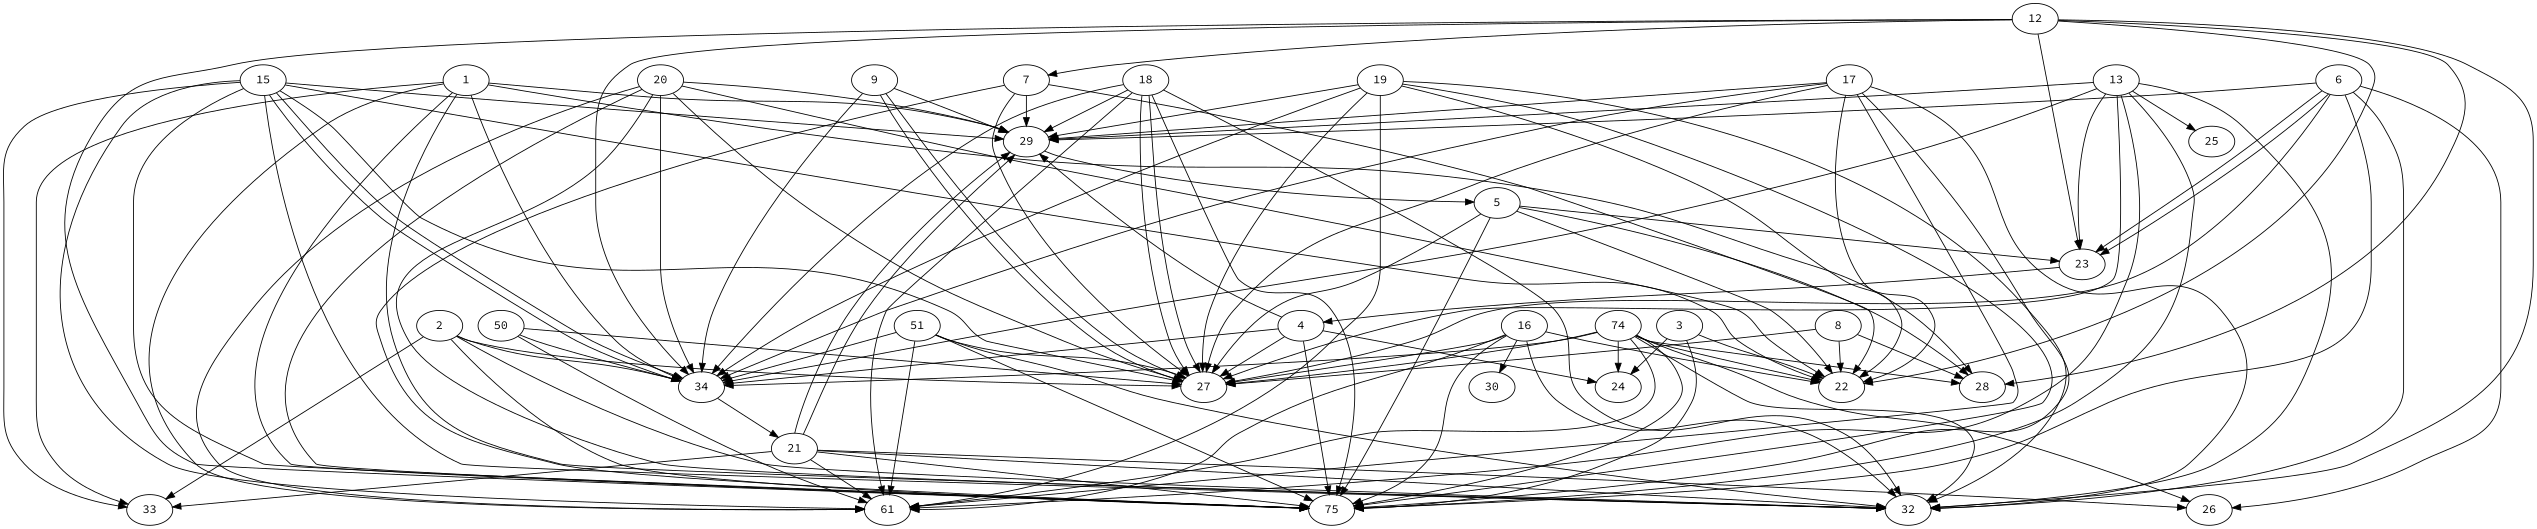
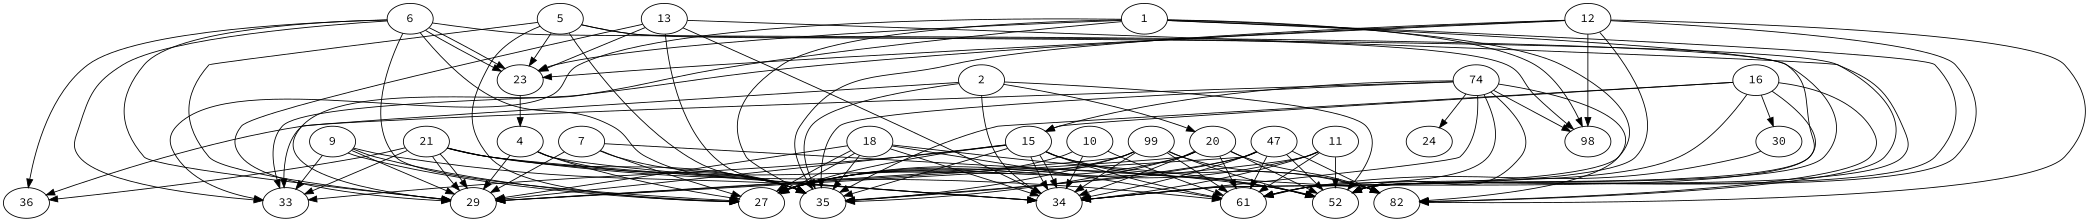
(1534, 34) -> (860, 62)
none -> (703, 45)
none -> (113, 71)
(1380, 80) -> (1151, 142)
(1849, 80) -> (1274, 142)
(2212, 142) -> none
none -> (309, 173)
(1253, 189) -> (206, 68)
(1789, 310) -> none
(501, 326) -> (1090, 142)
(917, 326) -> (1335, 142)
(1680, 326) -> none
(1838, 326) -> none
(1416, 348) -> none
(1408, 363) -> (1192, 99)
(1357, 364) -> (1393, 103)
(705, 369) -> (1106, 105)
(1842, 387) -> (1397, 203)
(1982, 387) -> (1588, 142)
(744, 416) -> (737, 178)
(1651, 453) -> (1640, 174)
(1332, 510) -> (823, 203)
(1908, 510) -> (1335, 203)
(2209, 510) -> (26, 203)
